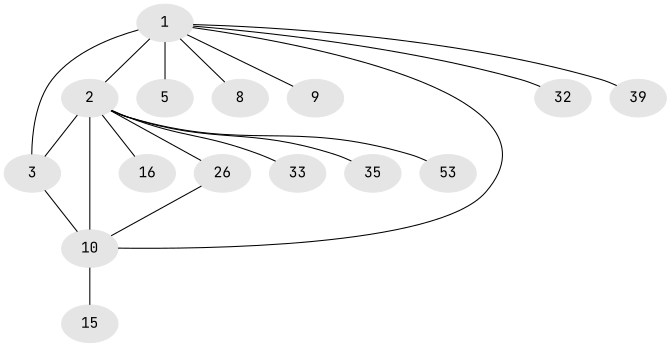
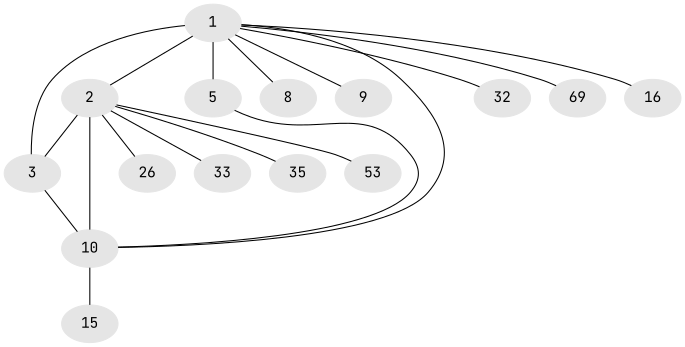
(638, 98) -> (578, 98)
(119, 136) -> (438, 43)
(156, 211) -> (380, 211)
